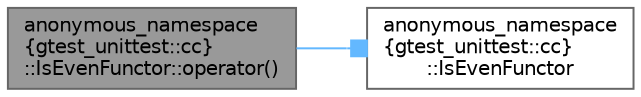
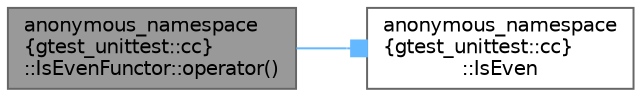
(500, 48) -> (500, 48)
